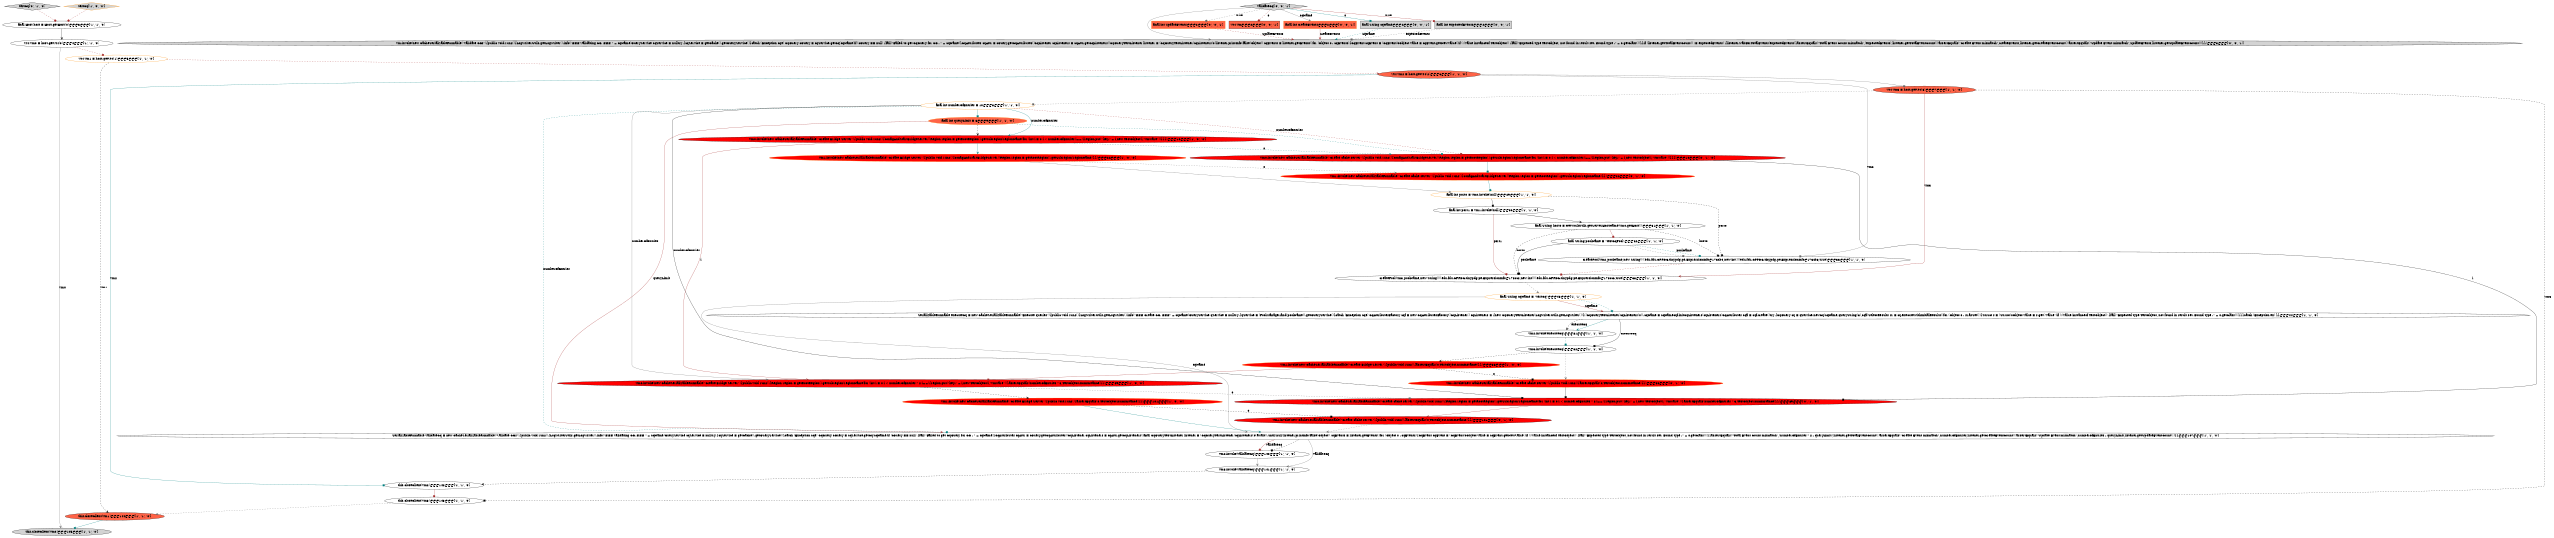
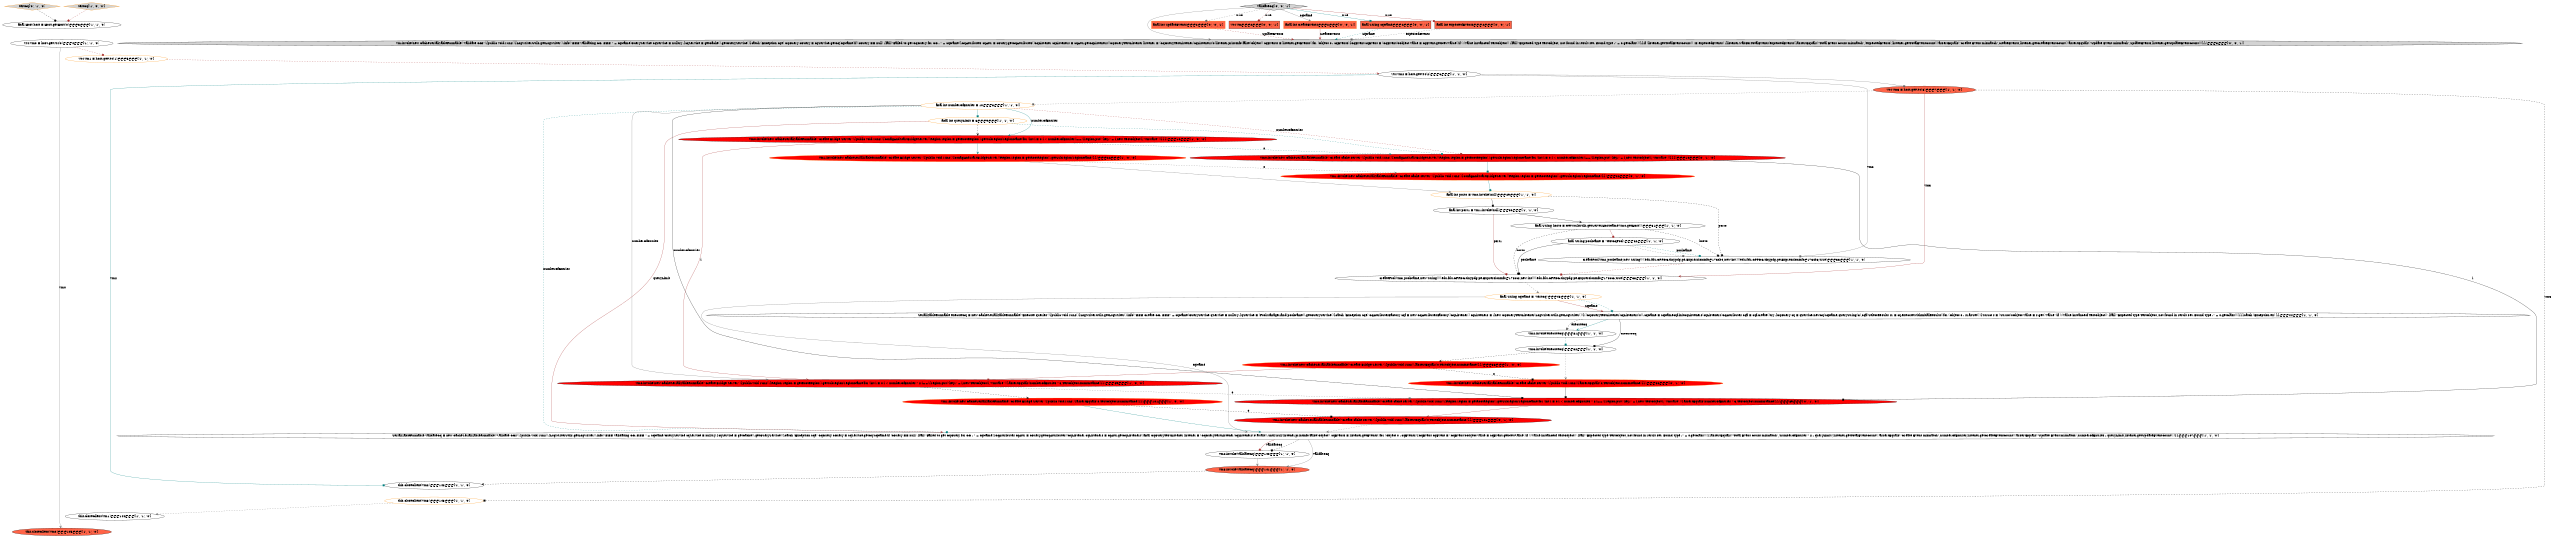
(32, 6) -> (32, 6)
(46, 15) -> (46, 15)
(1269, 16) -> (1269, 16)
(1345, 16) -> (1345, 16)
(1396, 25) -> (1396, 25)
(1473, 25) -> (1473, 25)
(62, 33) -> none
(1429, 74) -> (1429, 74)
(978, 121) -> (978, 121)
(101, 286) -> none
(1257, 470) -> (1257, 470)
(434, 492) -> none
(434, 501) -> (434, 501)
(115, 516) -> (115, 516)
(89, 524) -> none
(62, 532) -> (62, 532)
